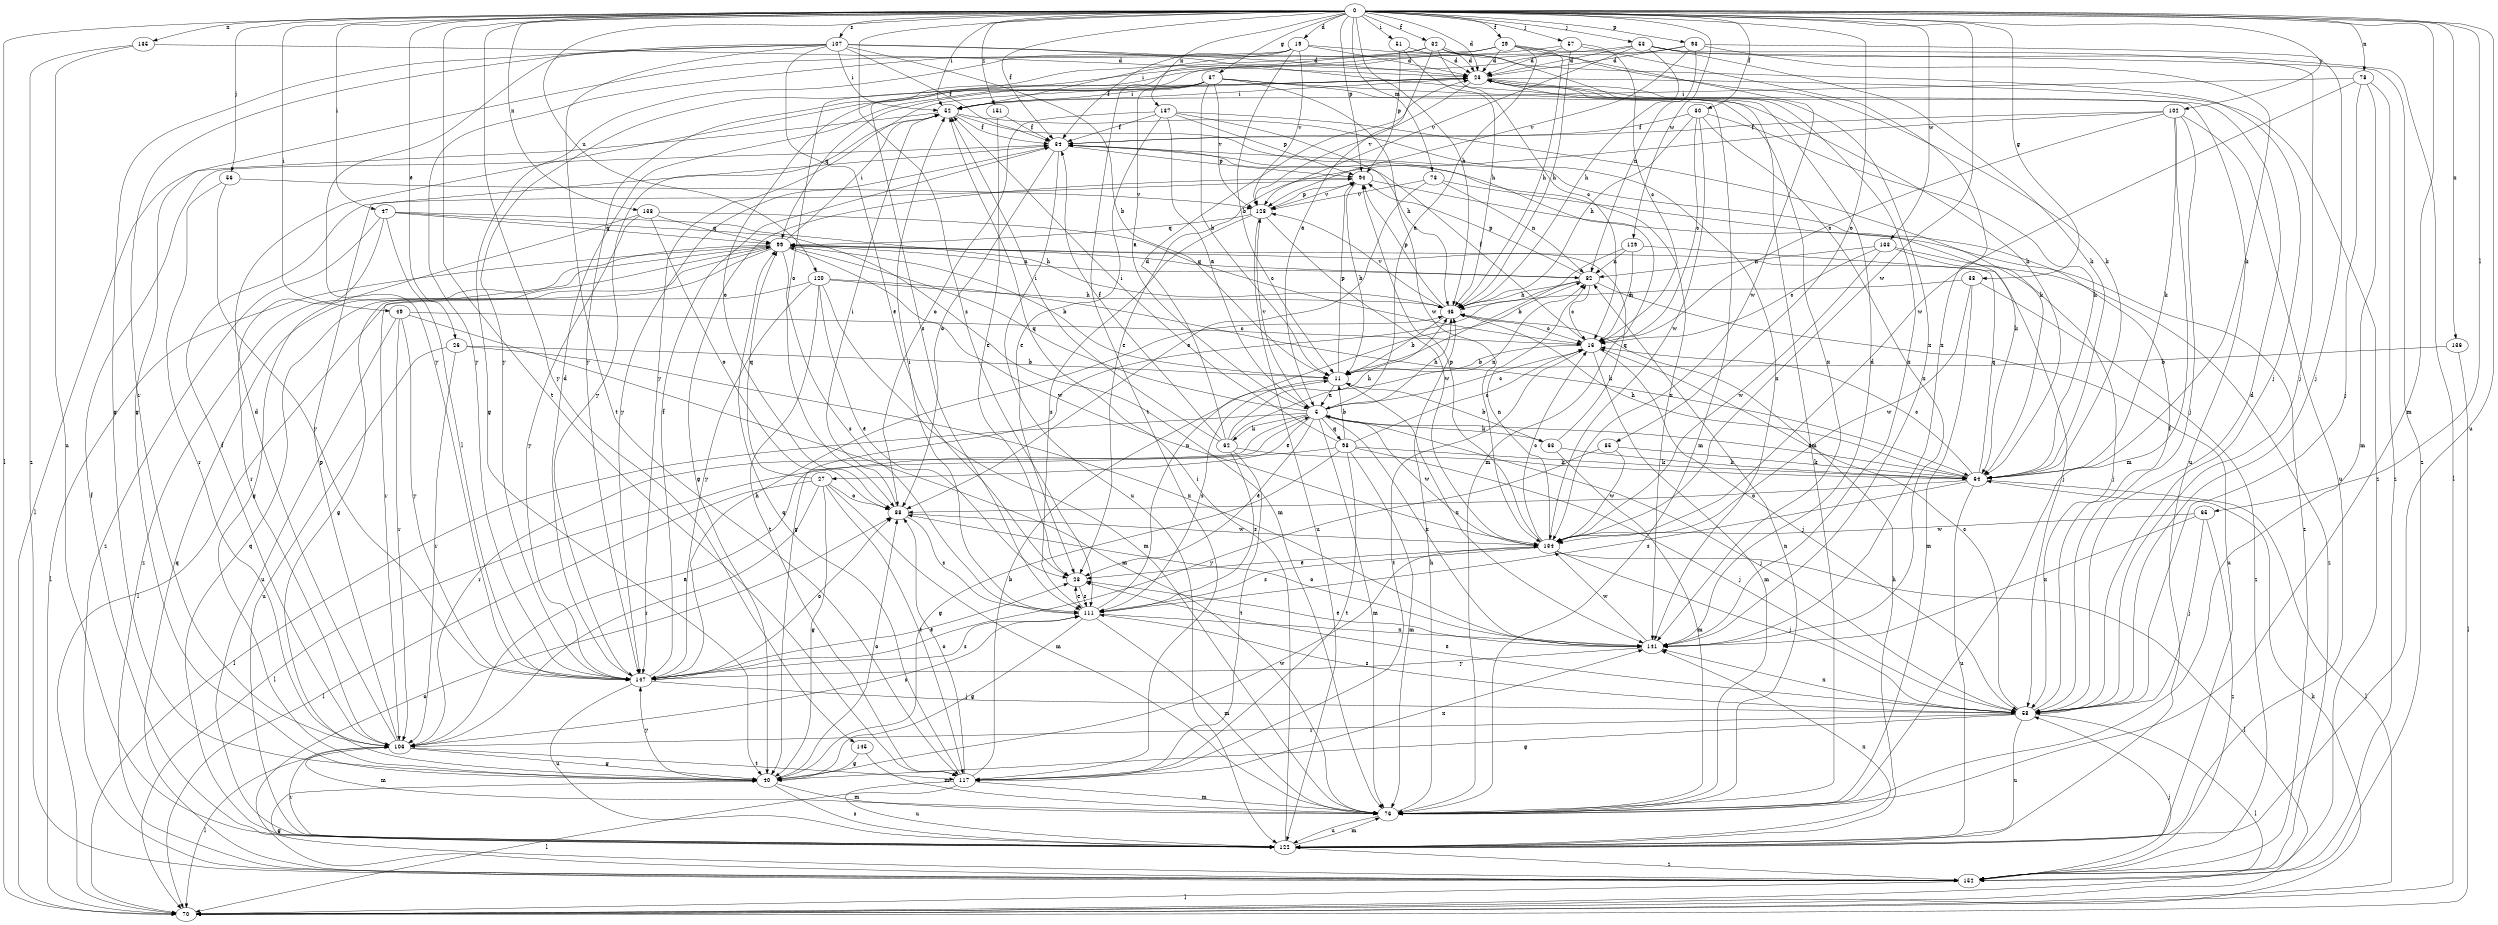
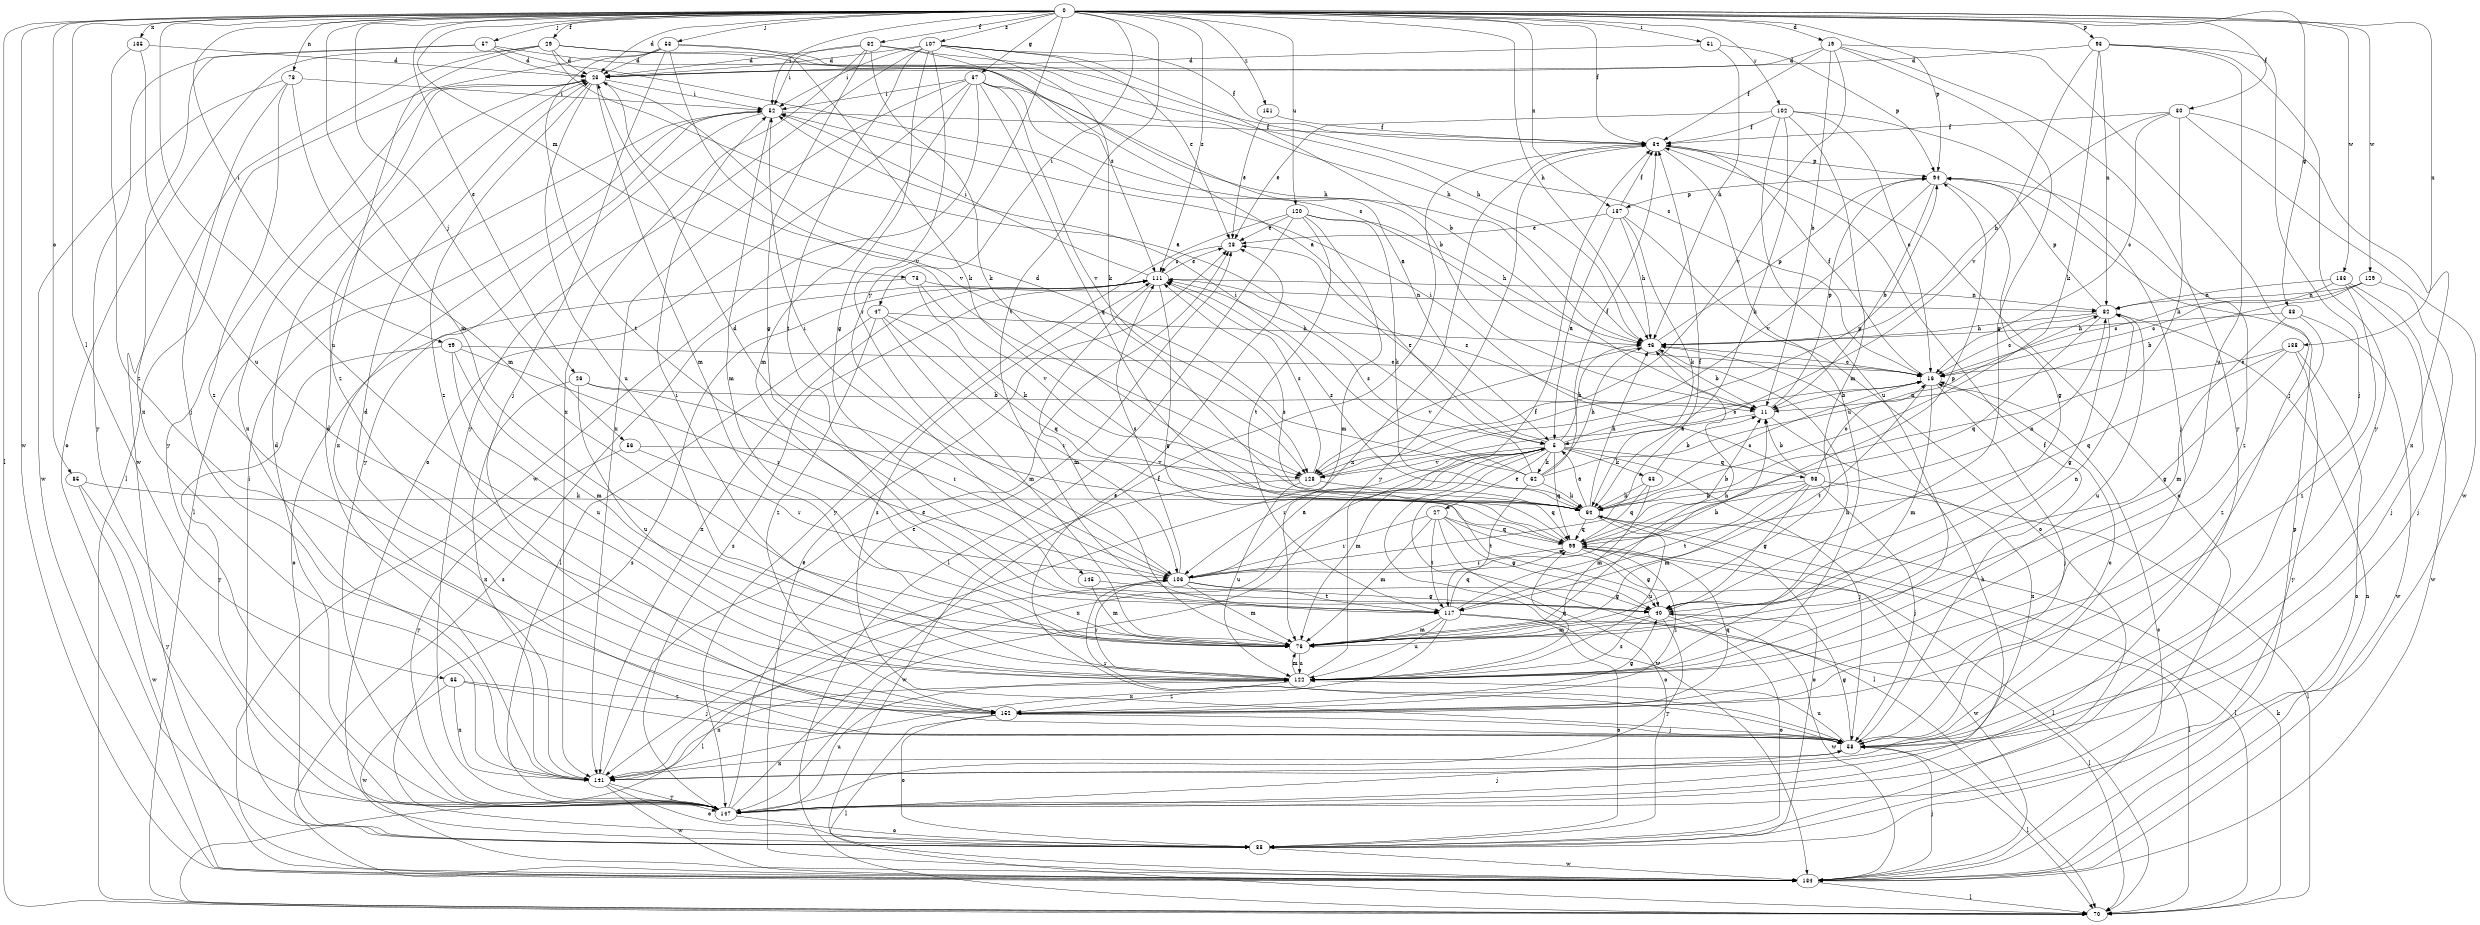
(1262, 144) -> (1777, 183)
(2457, 345) -> none
none -> (2030, 565)
